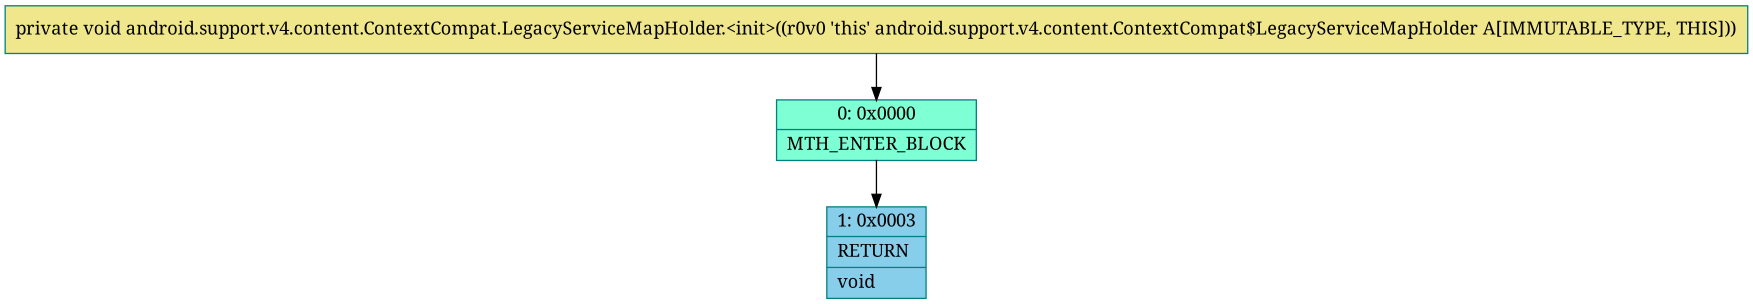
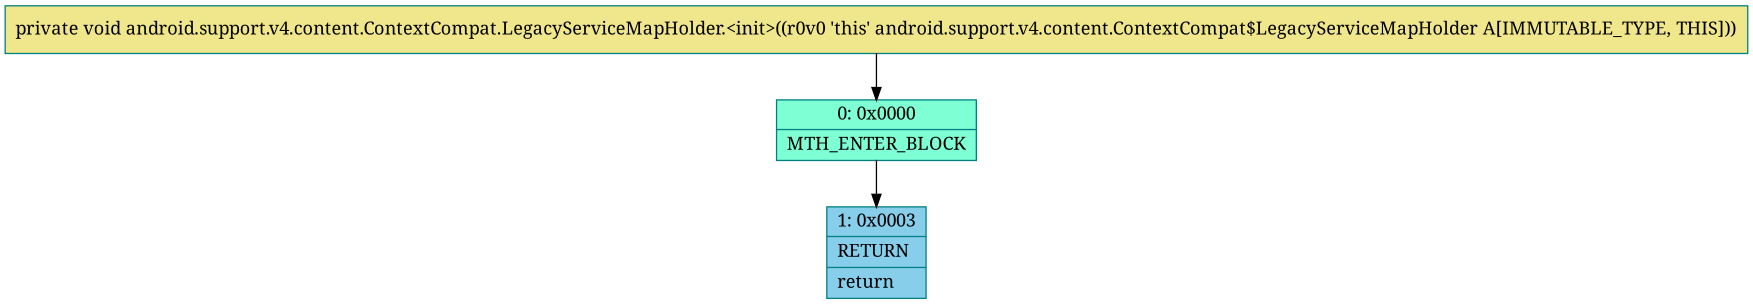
(856, 282) -> (866, 282)
